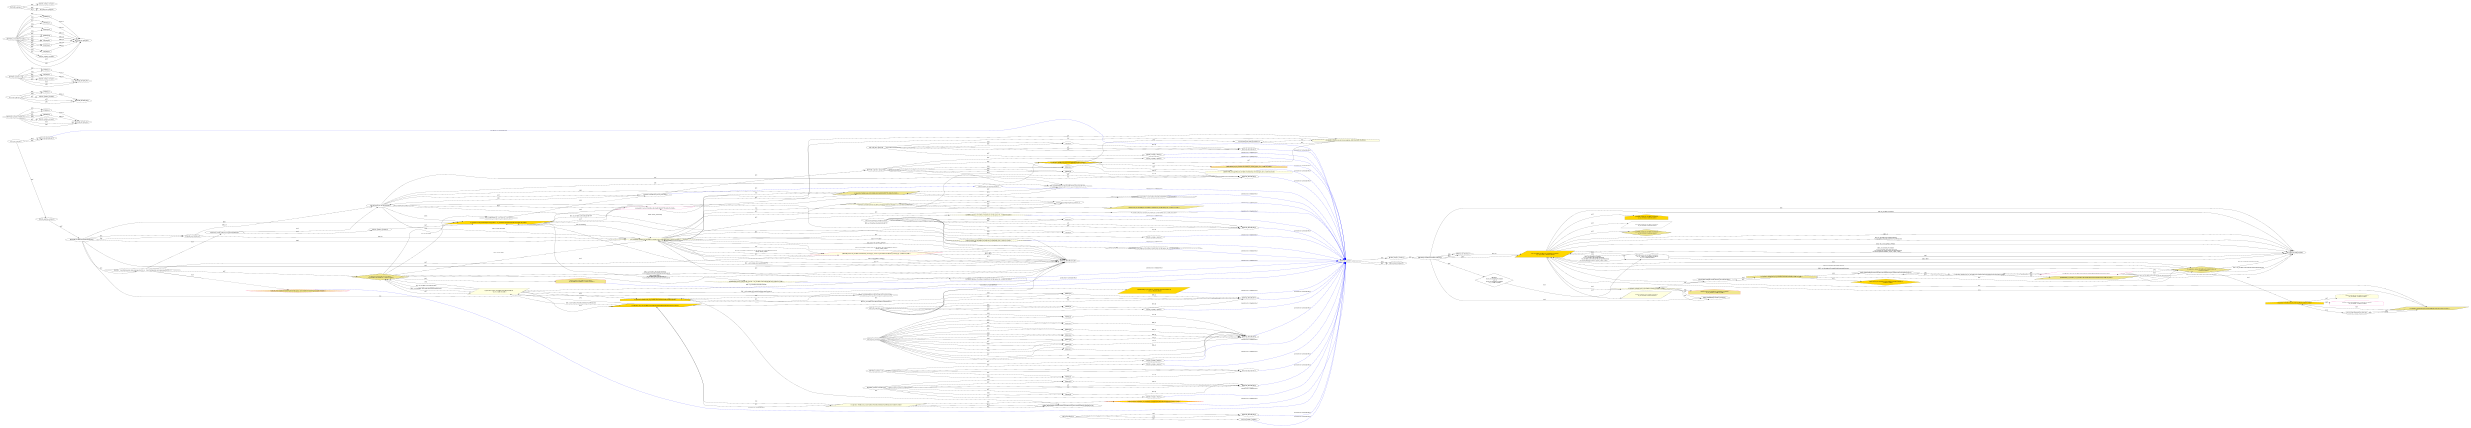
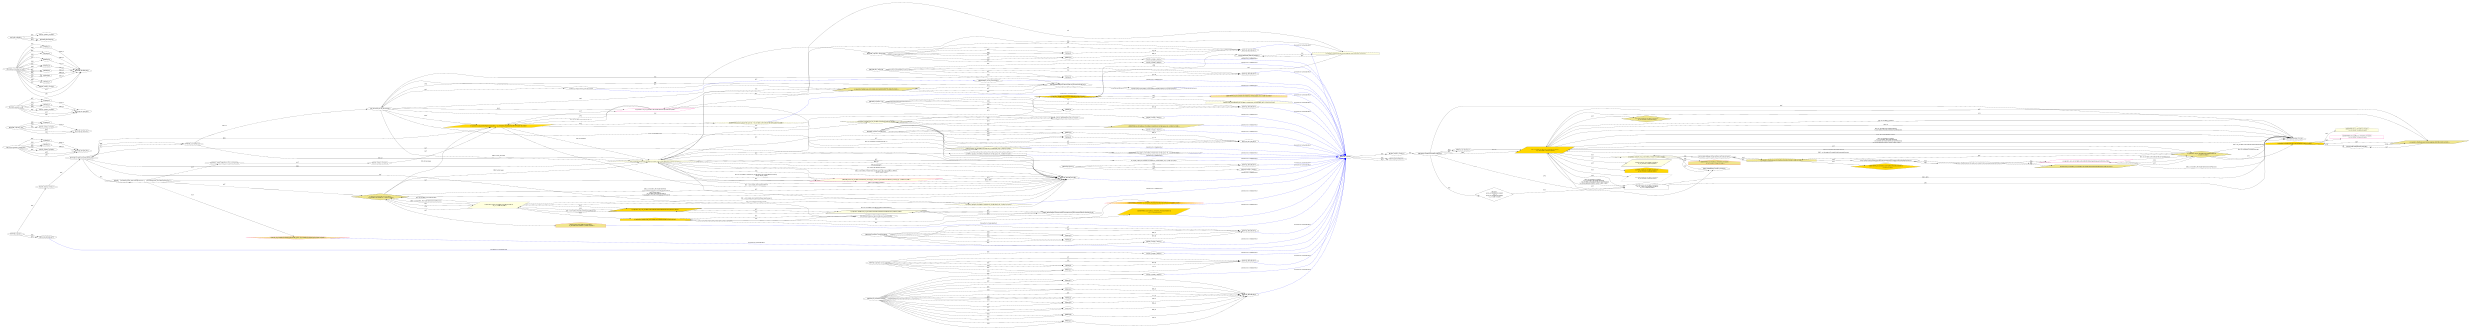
(499, 218) -> none
(312, 231) -> none
